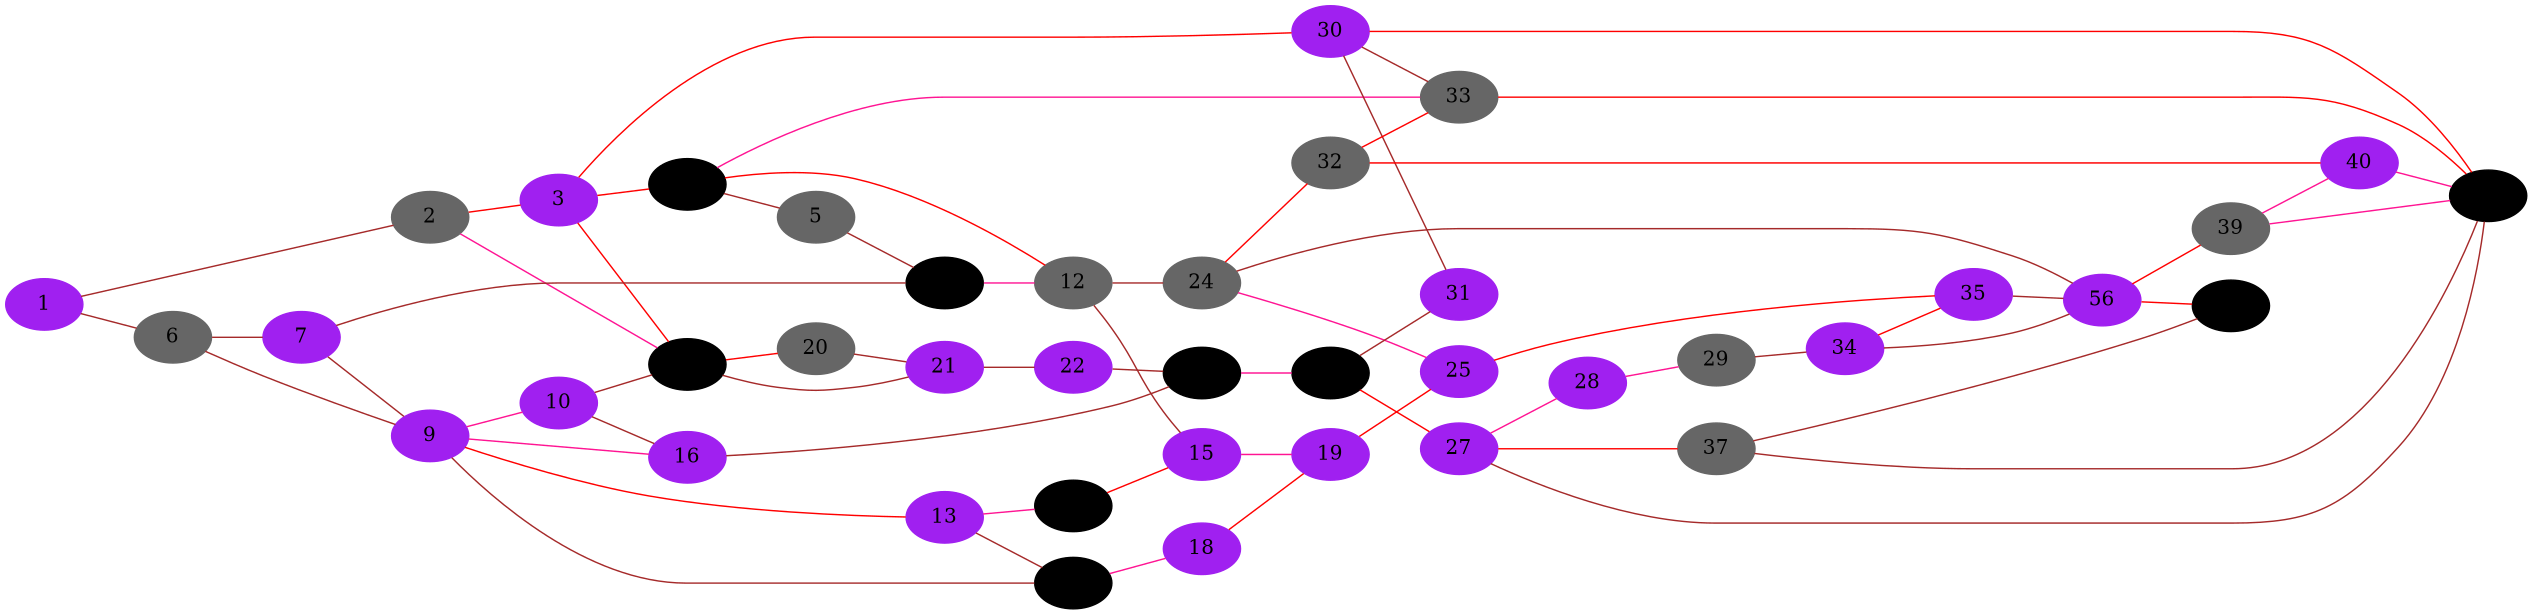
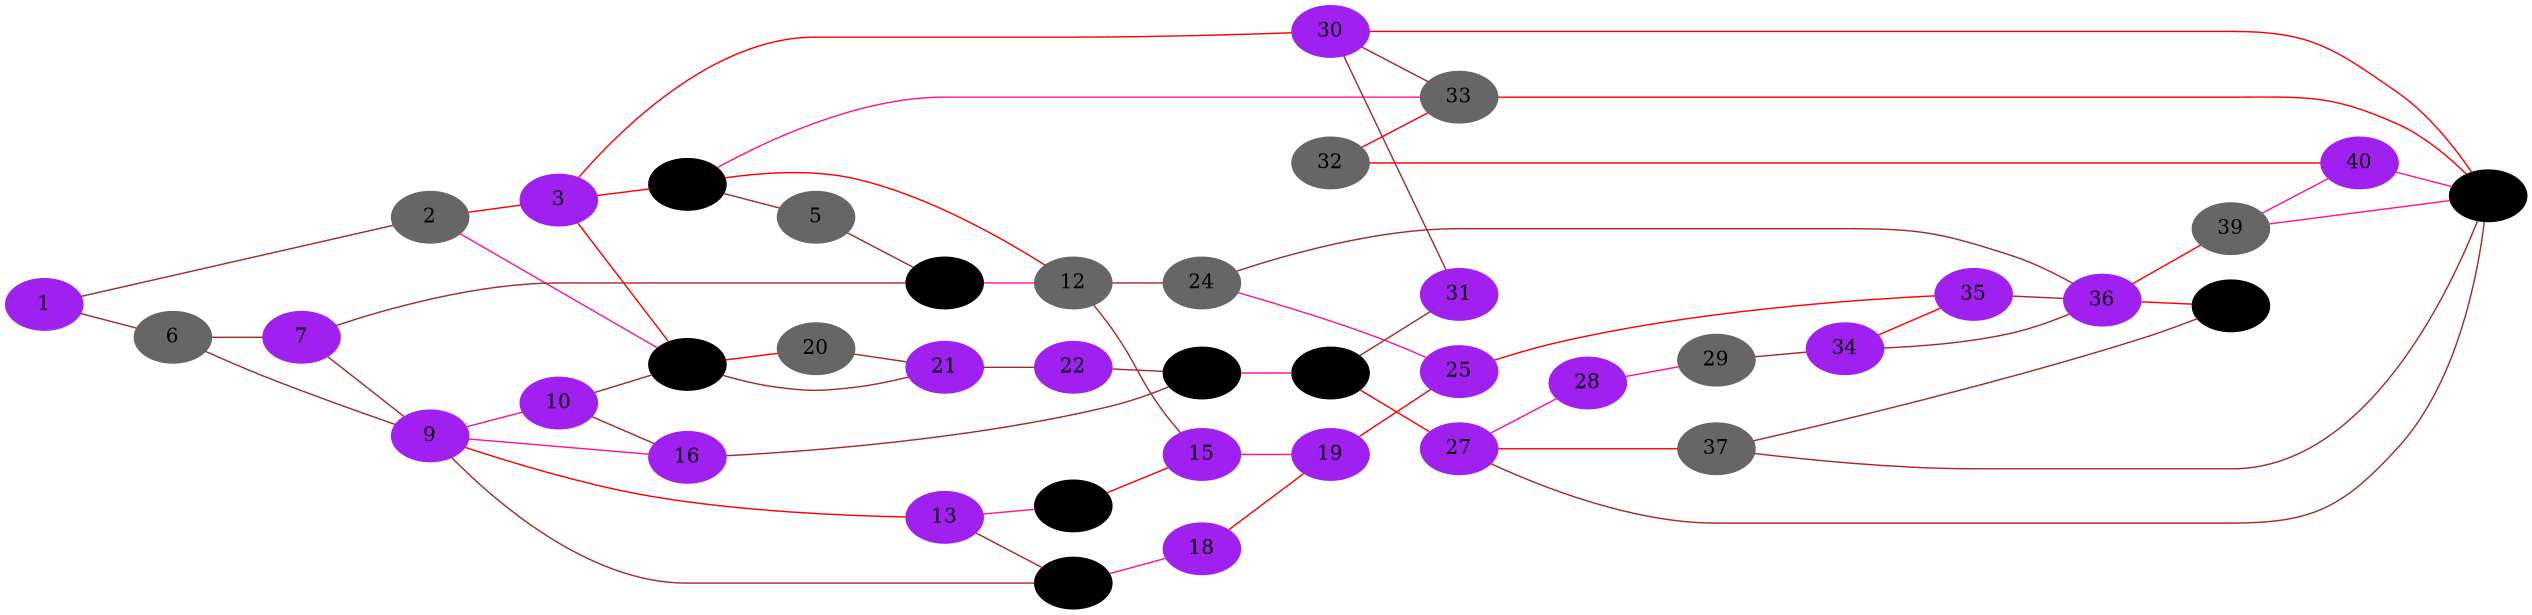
(1266, 223) -> none
(2102, 300) -> (2102, 300)
